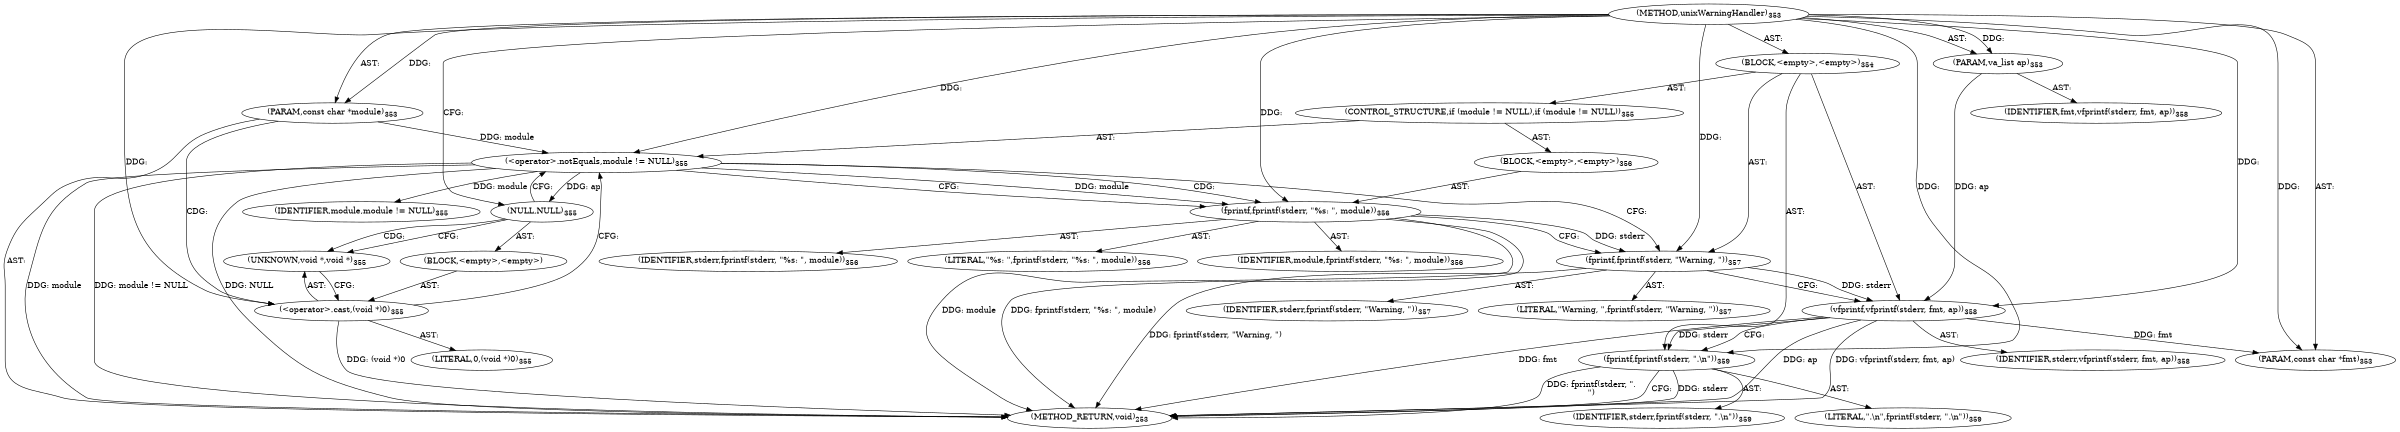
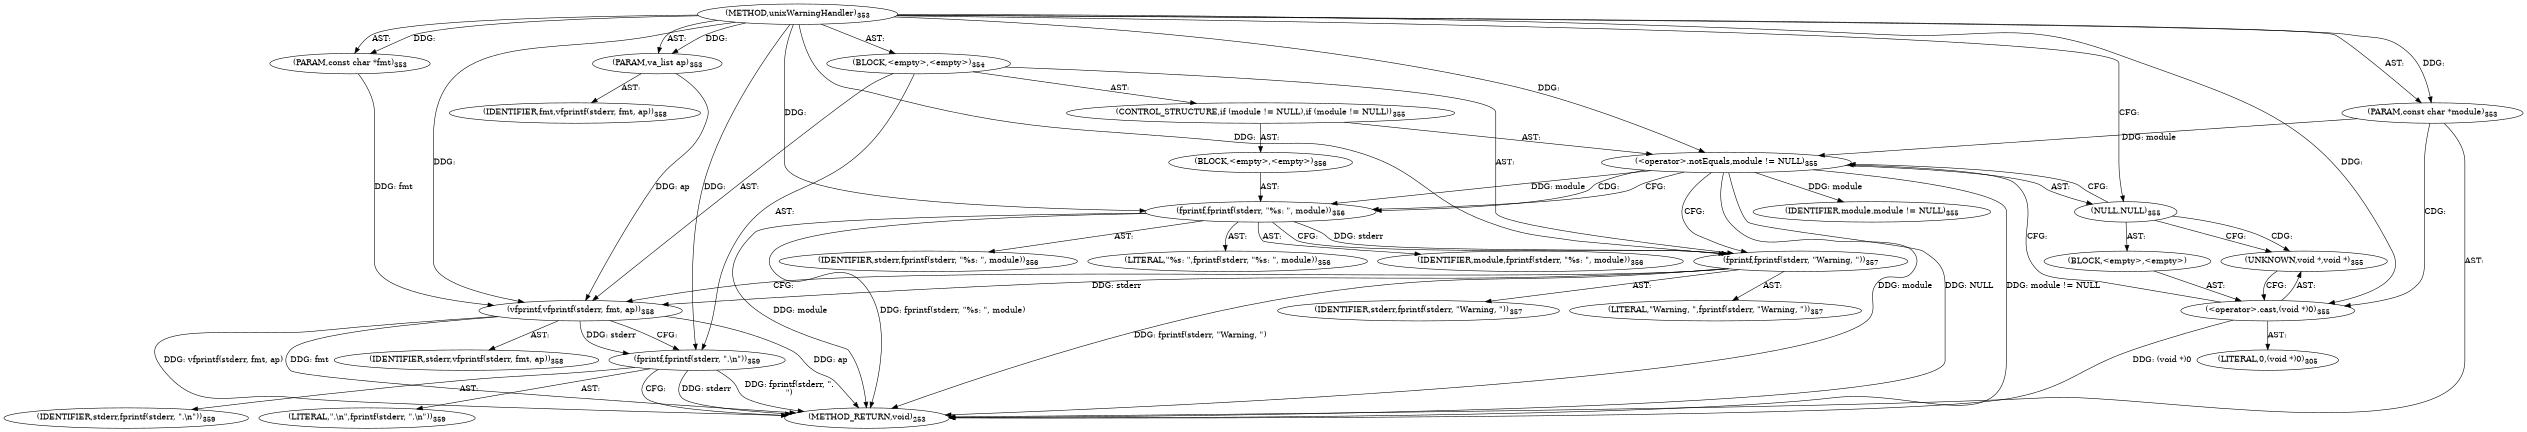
(584, 187) -> (2062, 187)
(2110, 335) -> (374, 230)
(525, 359) -> (2311, 359)
